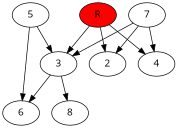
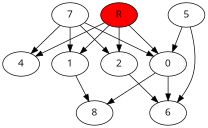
(59, 64) -> (168, 64)
none -> (70, 64)
none -> (142, 87)
